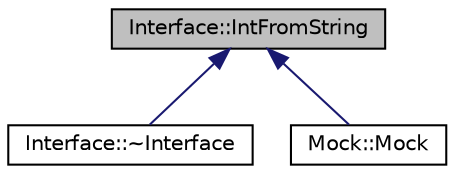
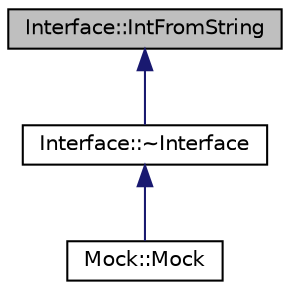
(316, 94) -> (145, 214)
